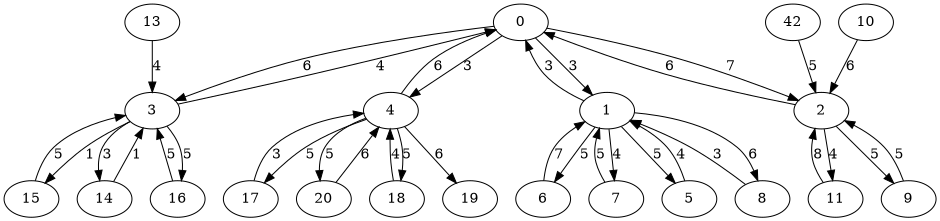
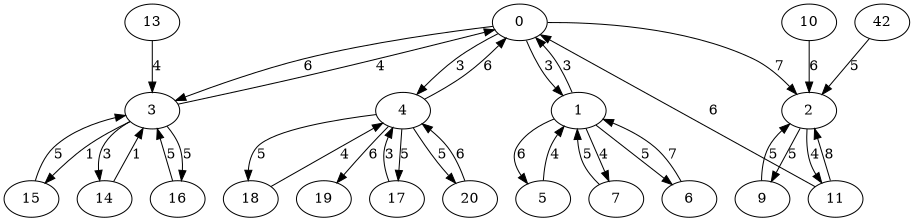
(673, 76) -> (682, 113)
(658, 155) -> (522, 155)
(762, 199) -> none
